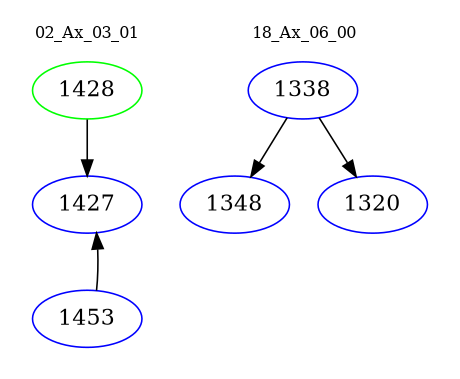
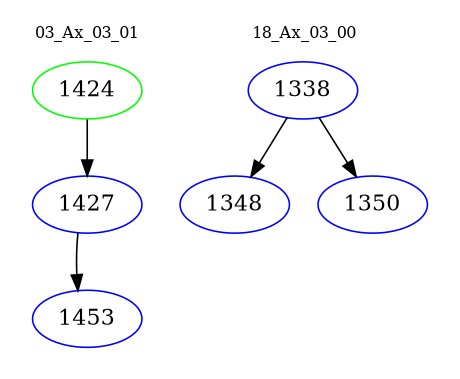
(87, 34) -> (87, 34)
(305, 34) -> (305, 34)
(87, 90) -> (87, 90)
(373, 205) -> (373, 205)
(98, 270) -> (77, 254)
